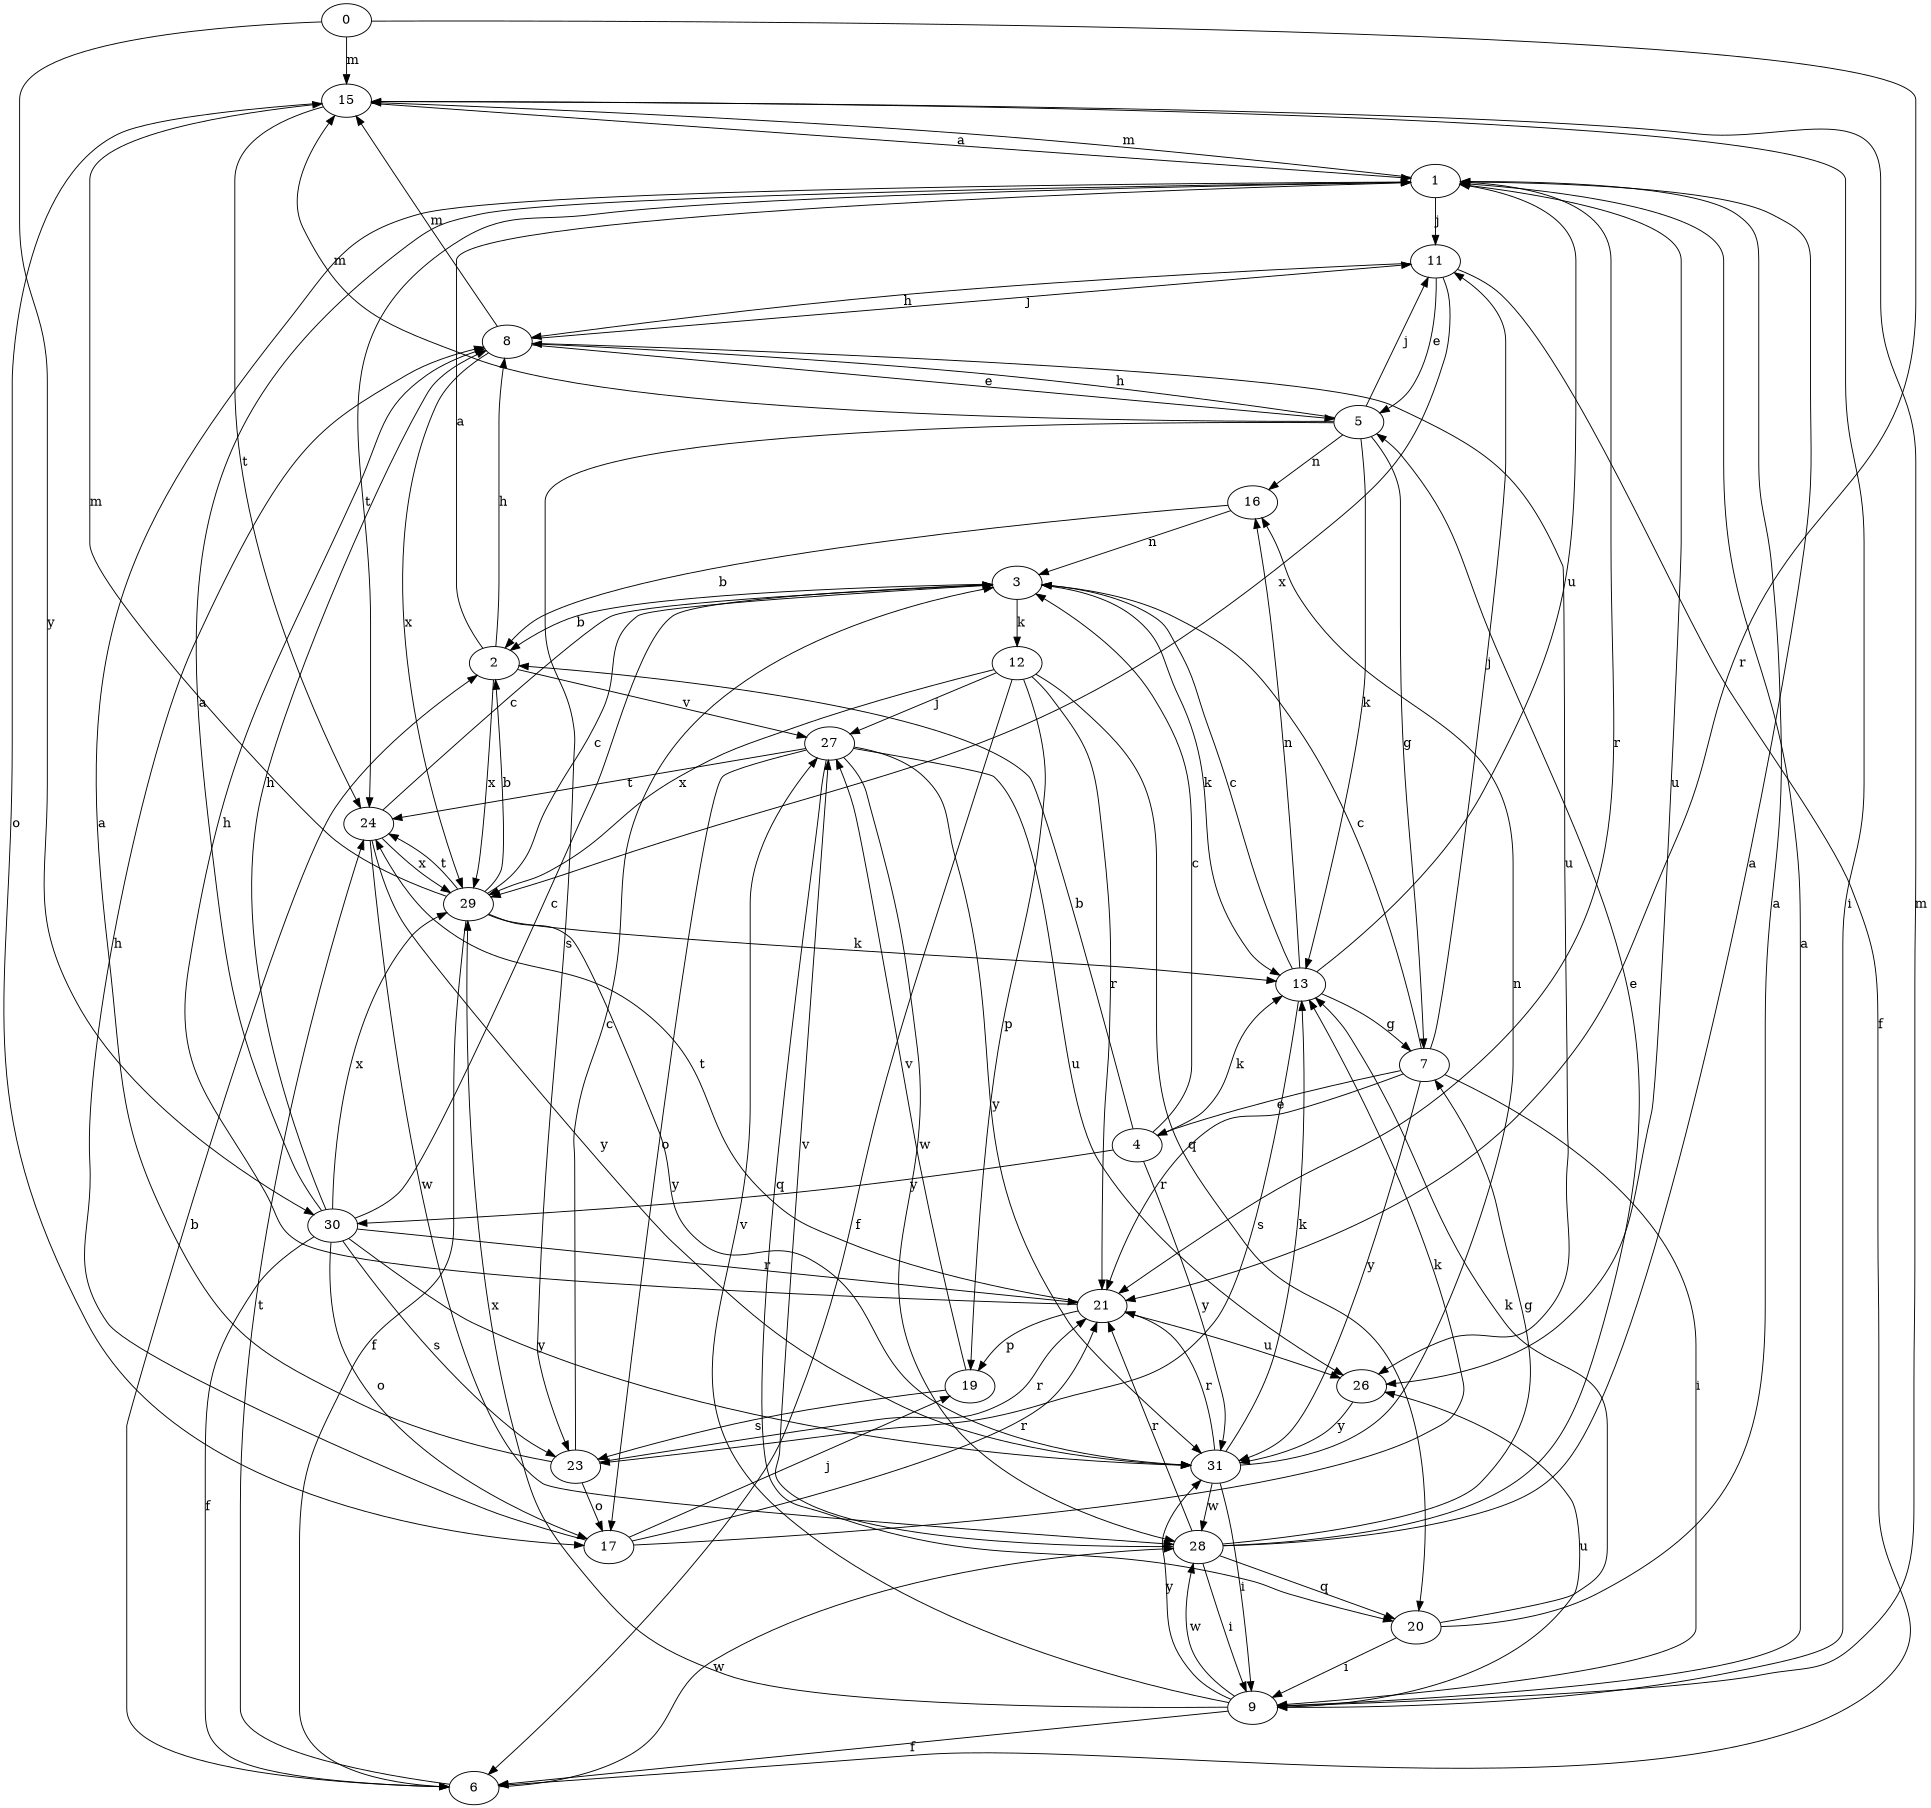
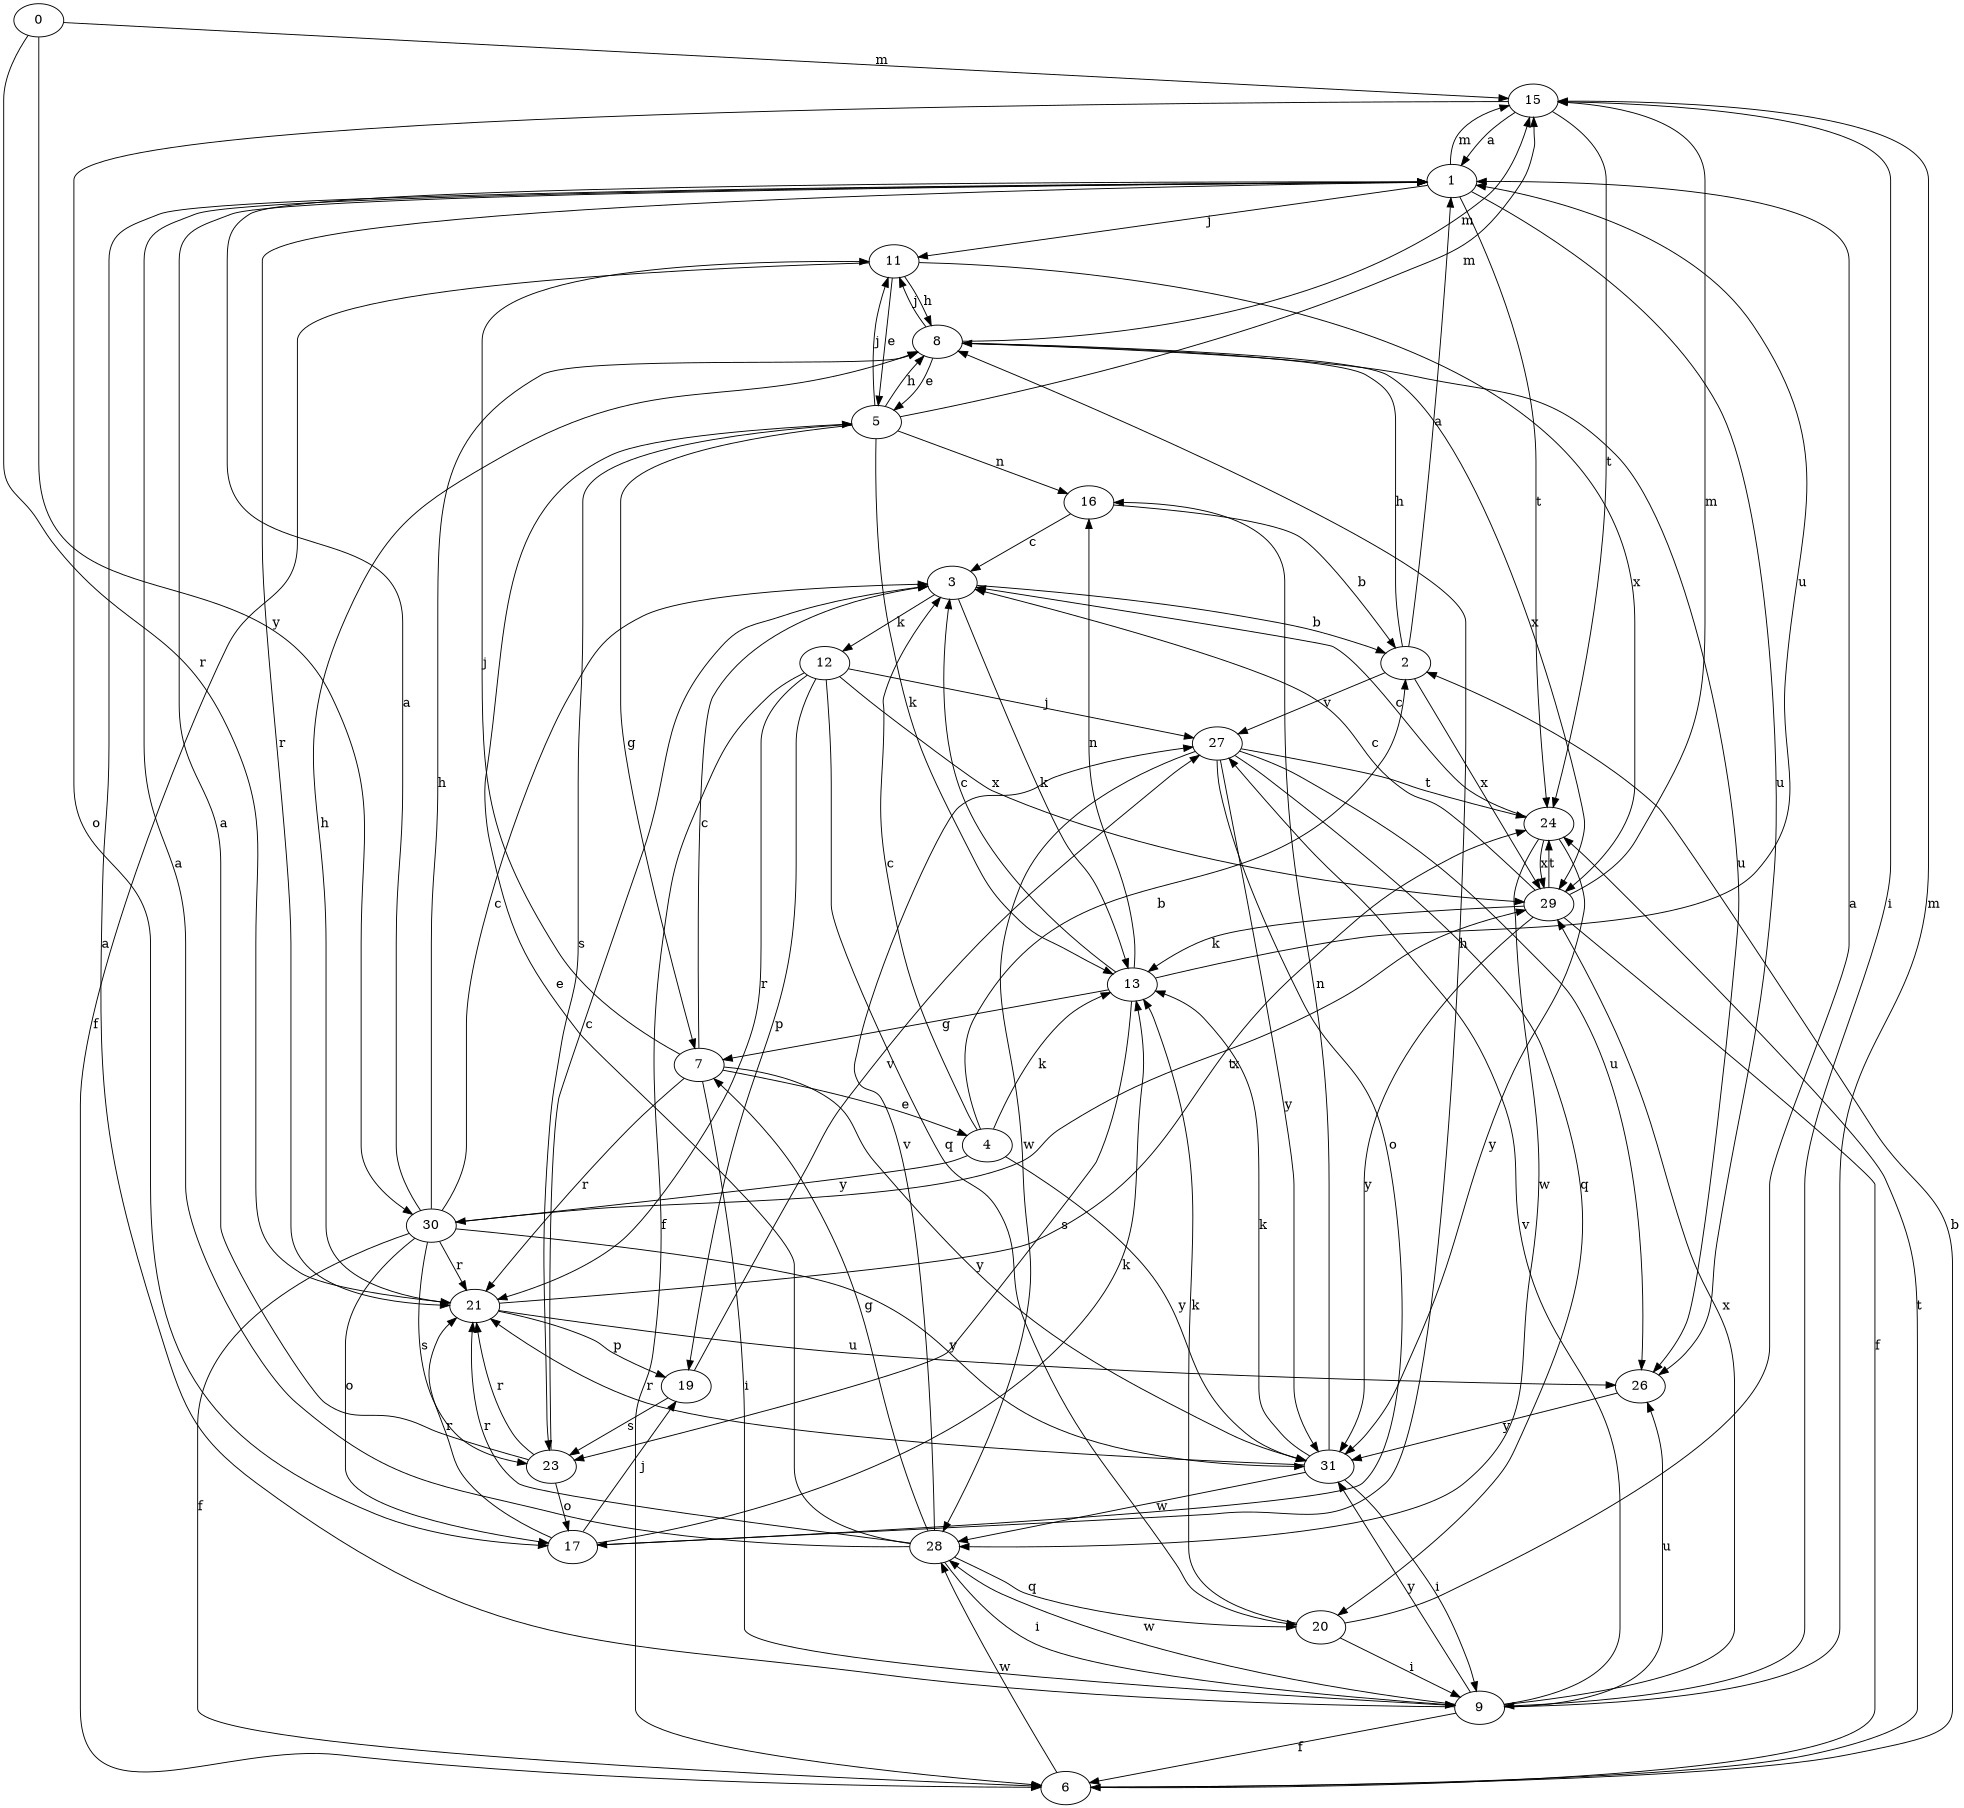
(1153, 543) -> (1033, 543)
(503, 793) -> none
